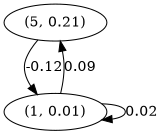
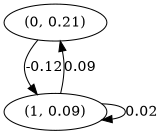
(55, 23) -> (55, 23)
(55, 112) -> (55, 112)
